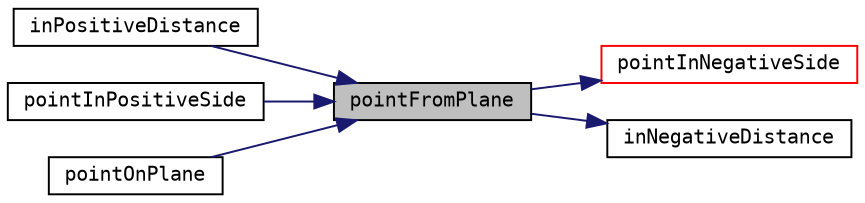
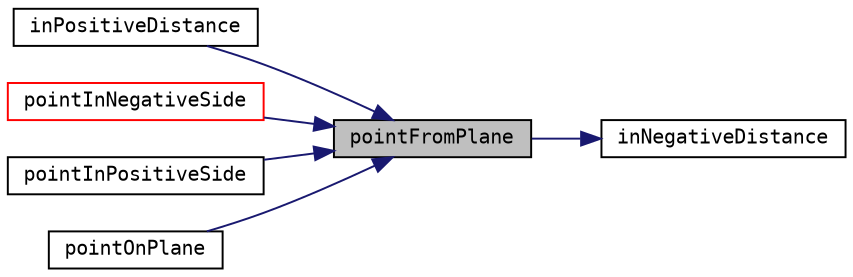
(556, 86) -> (289, 121)
